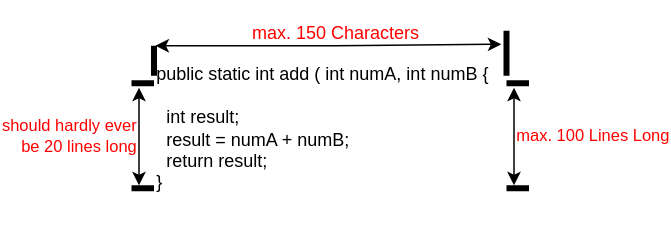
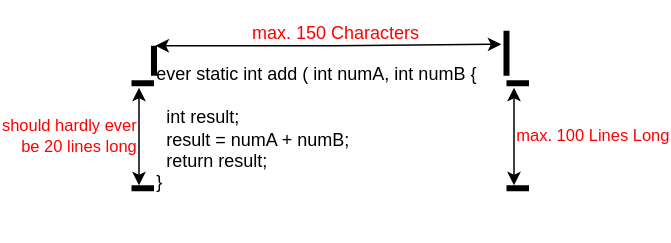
(341, 128) -> (336, 128)
